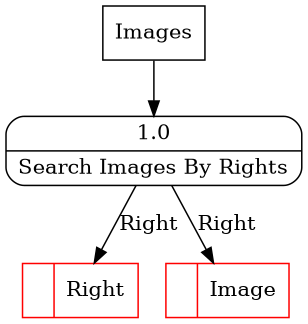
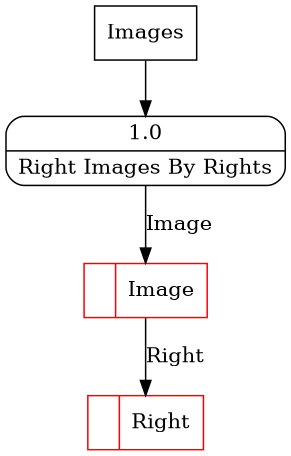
(154, 167) -> (146, 167)
(119, 218) -> (146, 349)
(227, 224) -> (179, 224)
